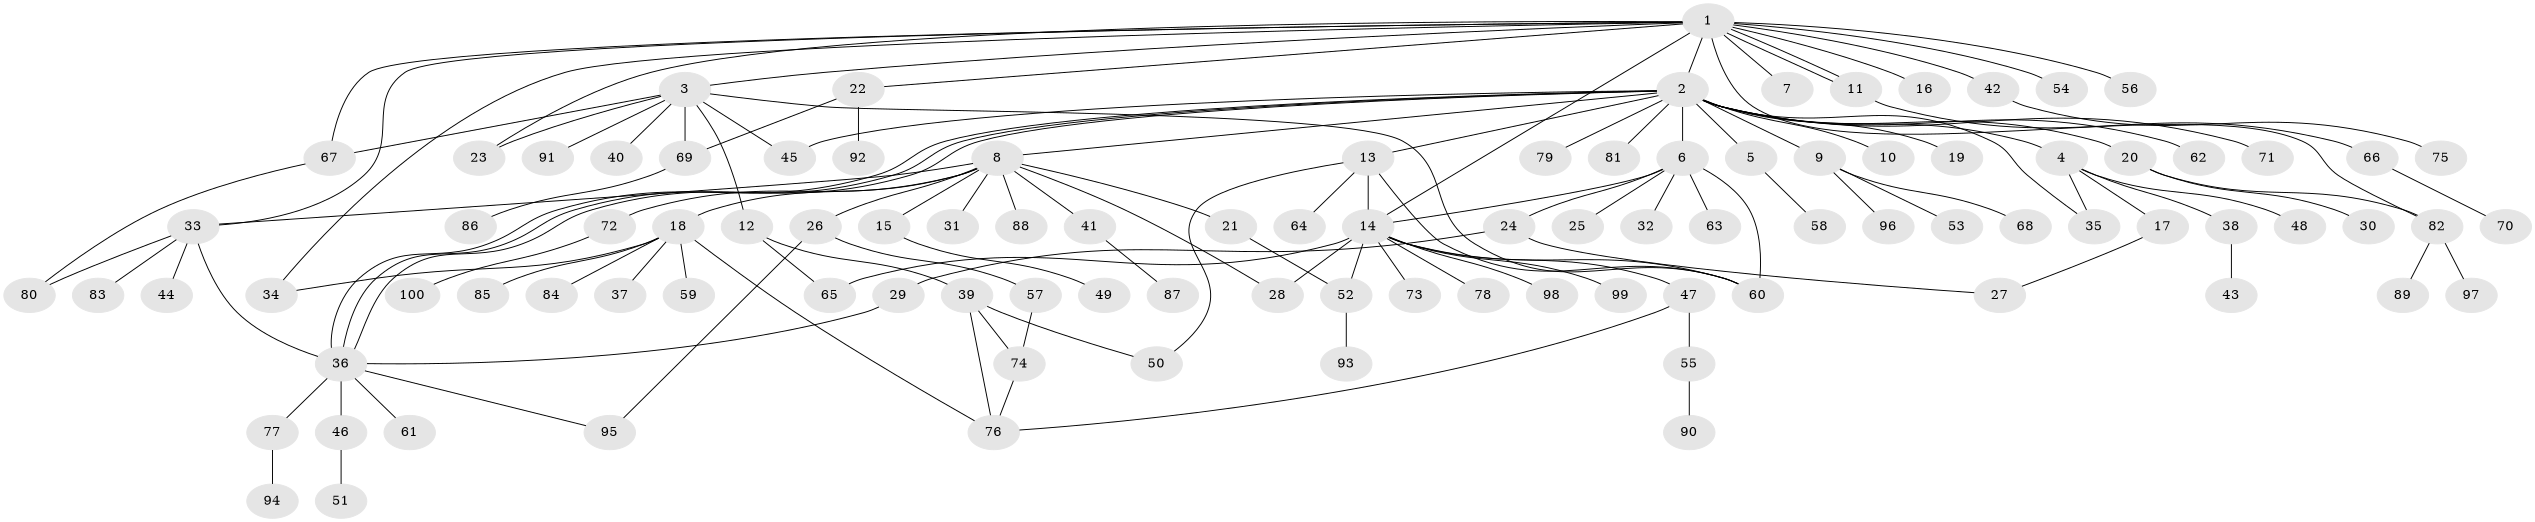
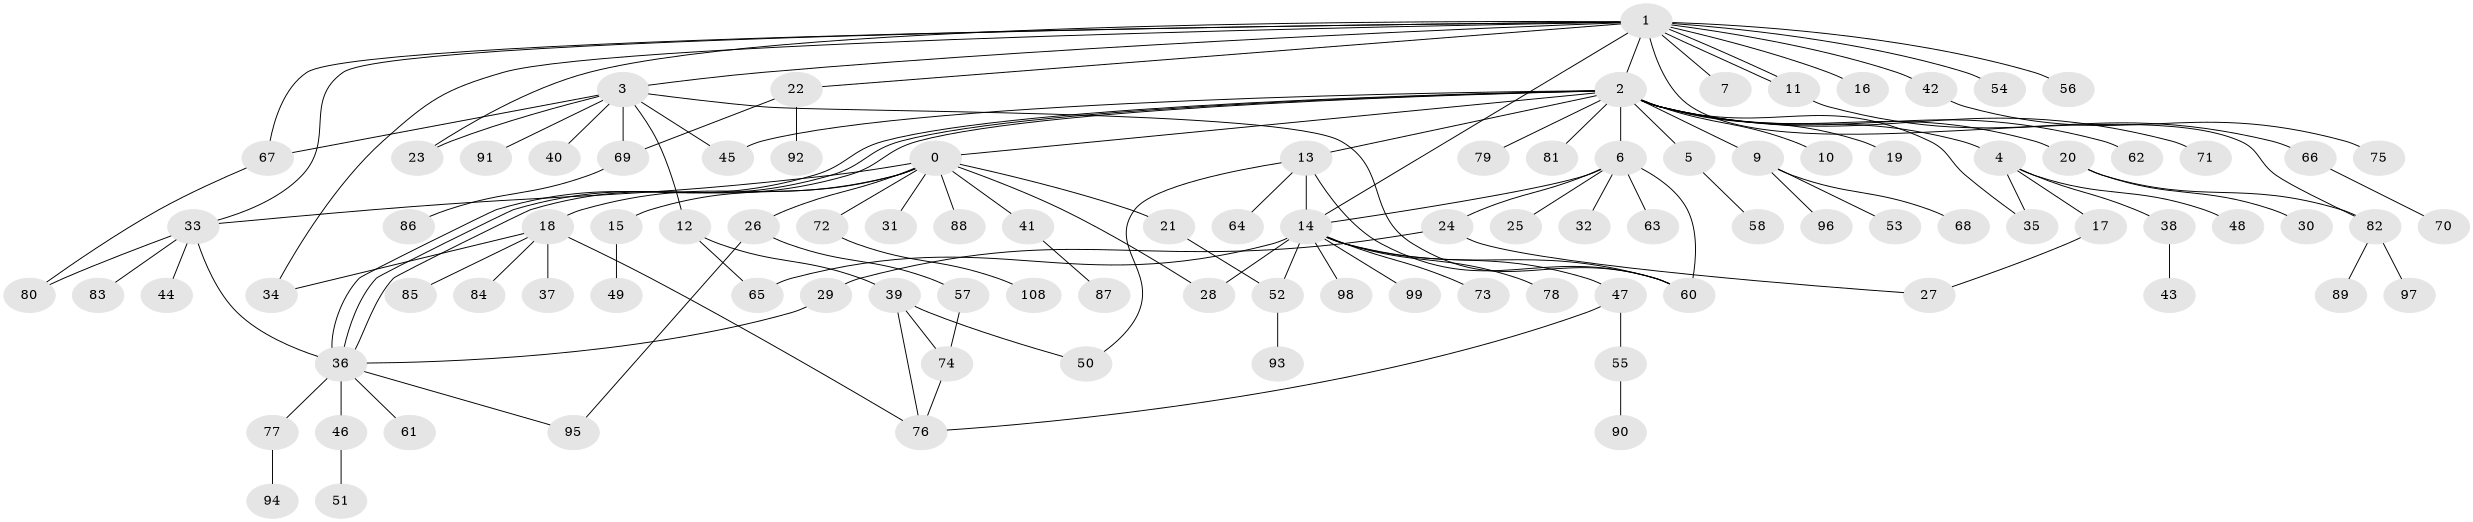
(998, 158) -> (936, 158)
(413, 295) -> (1034, 295)
(689, 295) -> none
